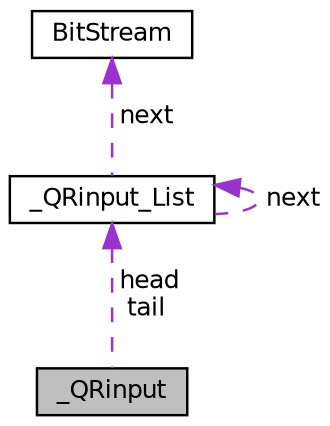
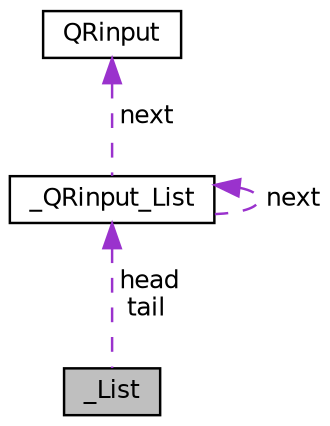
(112, 34) -> (112, 34)
(112, 392) -> (112, 392)
